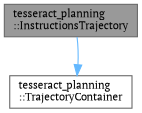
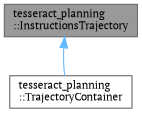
(78, 51) -> (64, 62)
